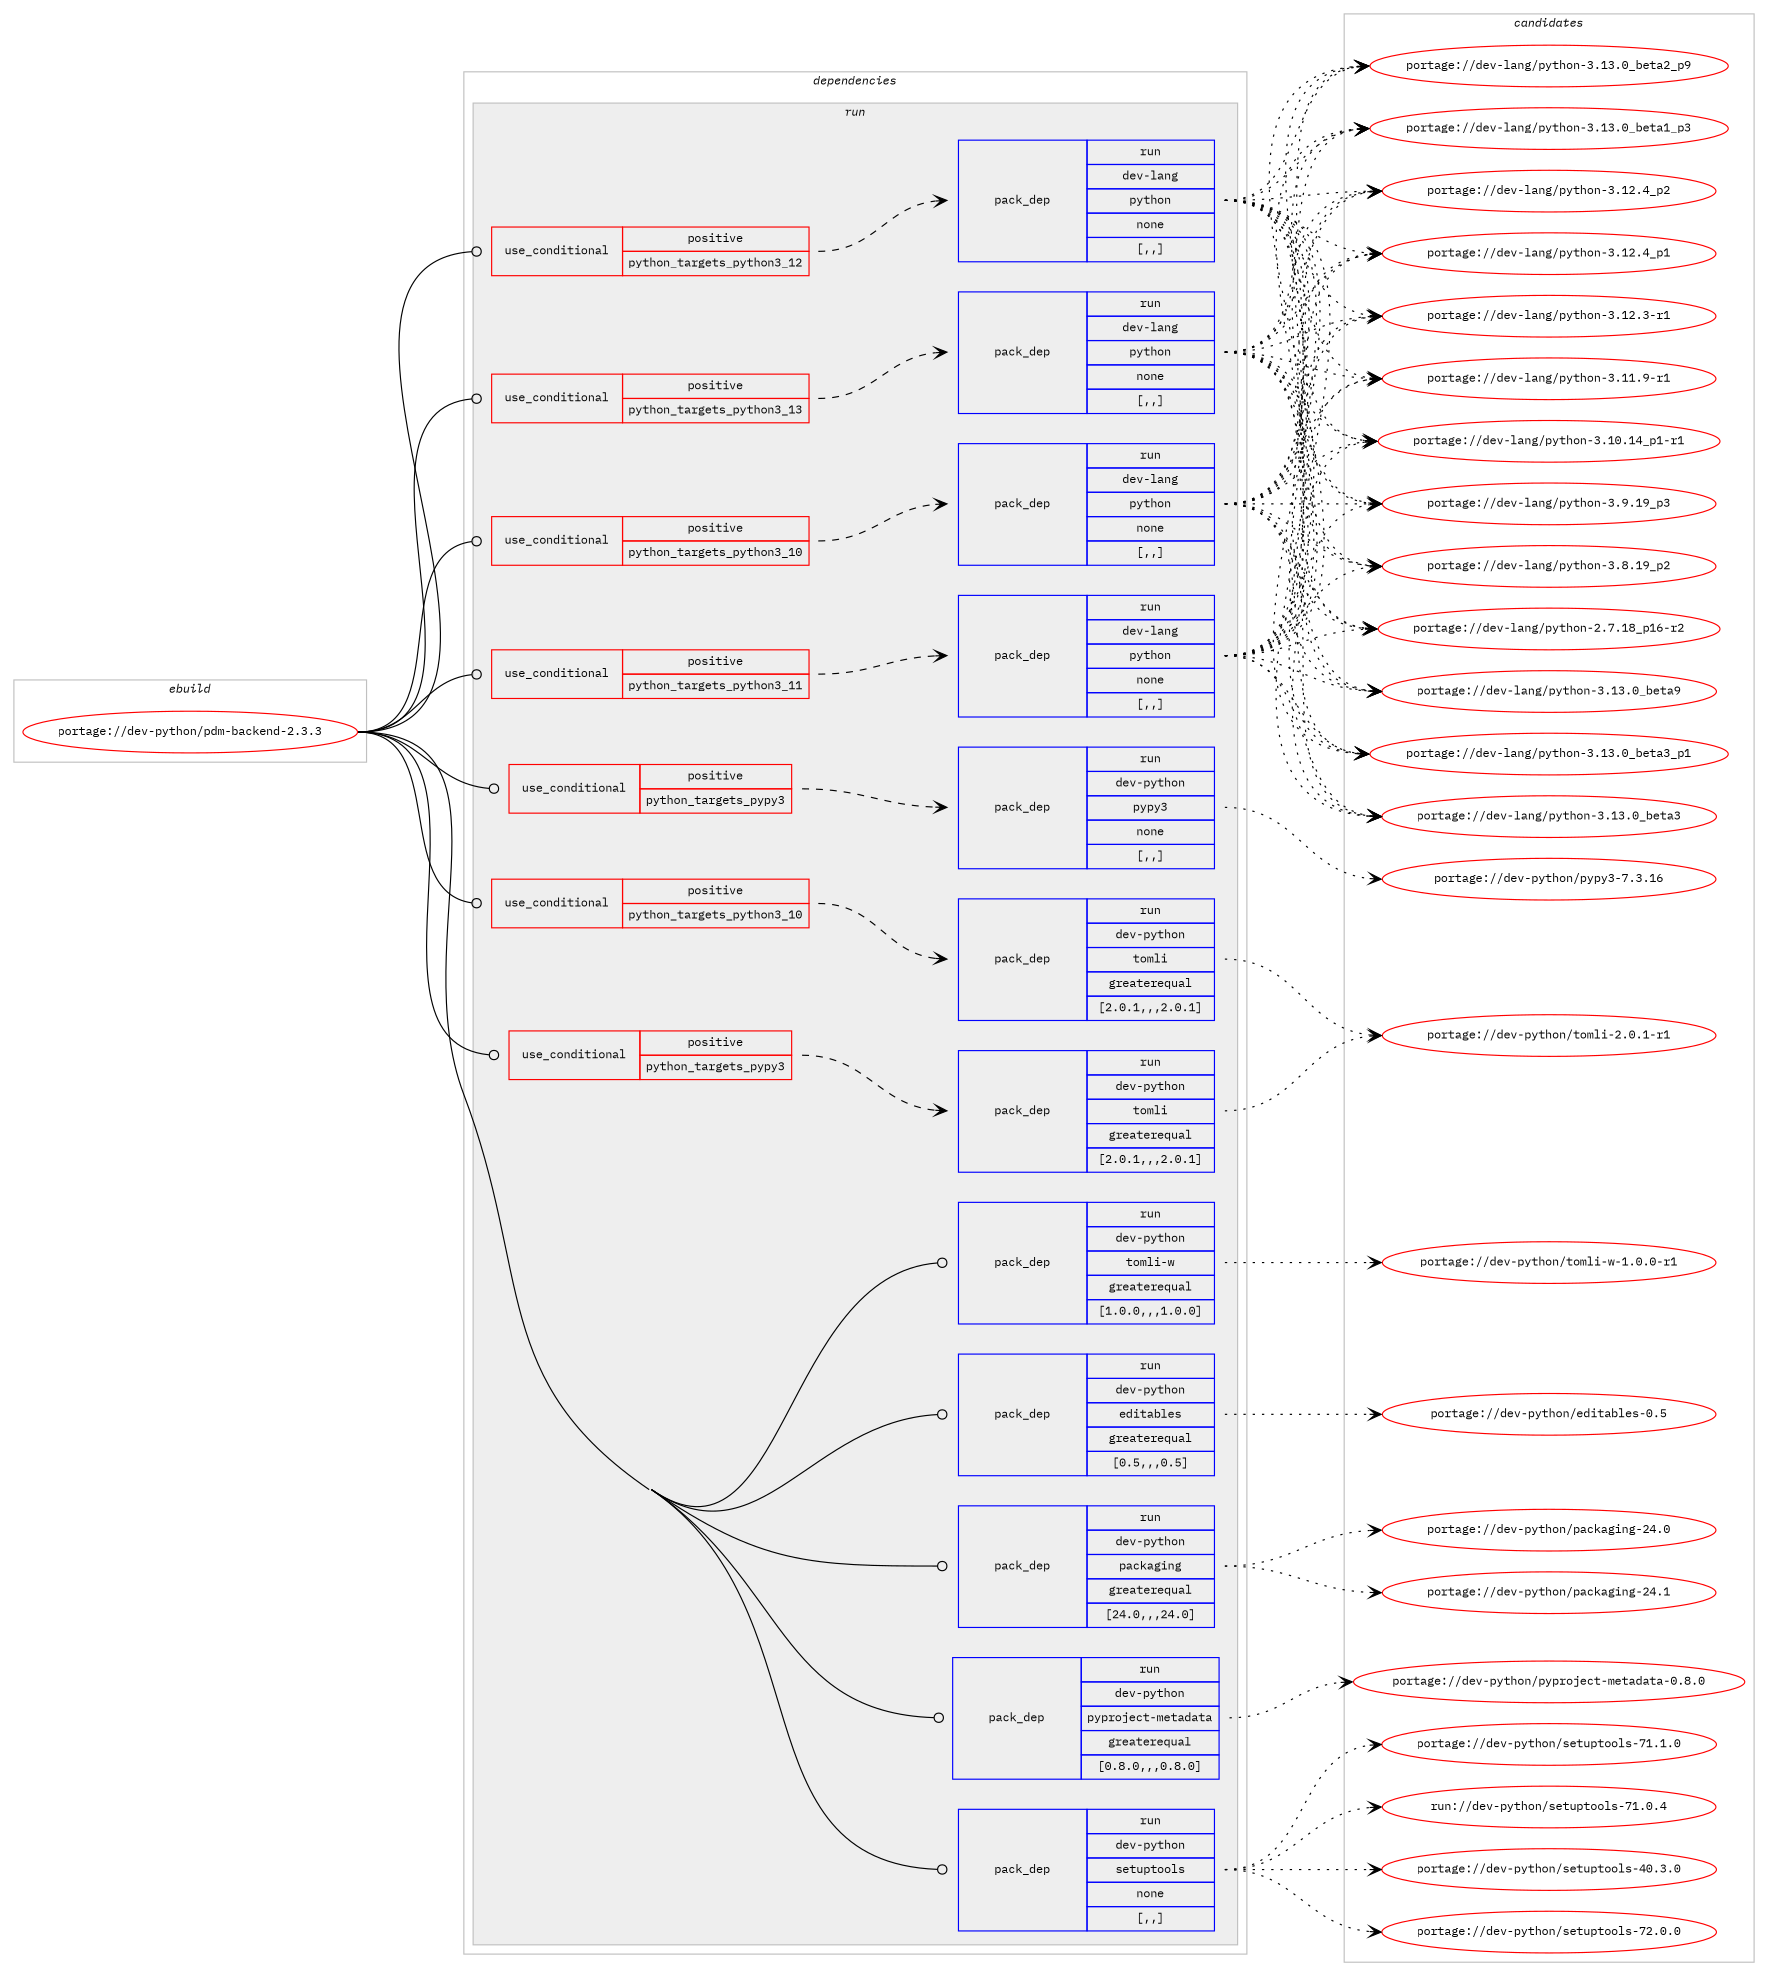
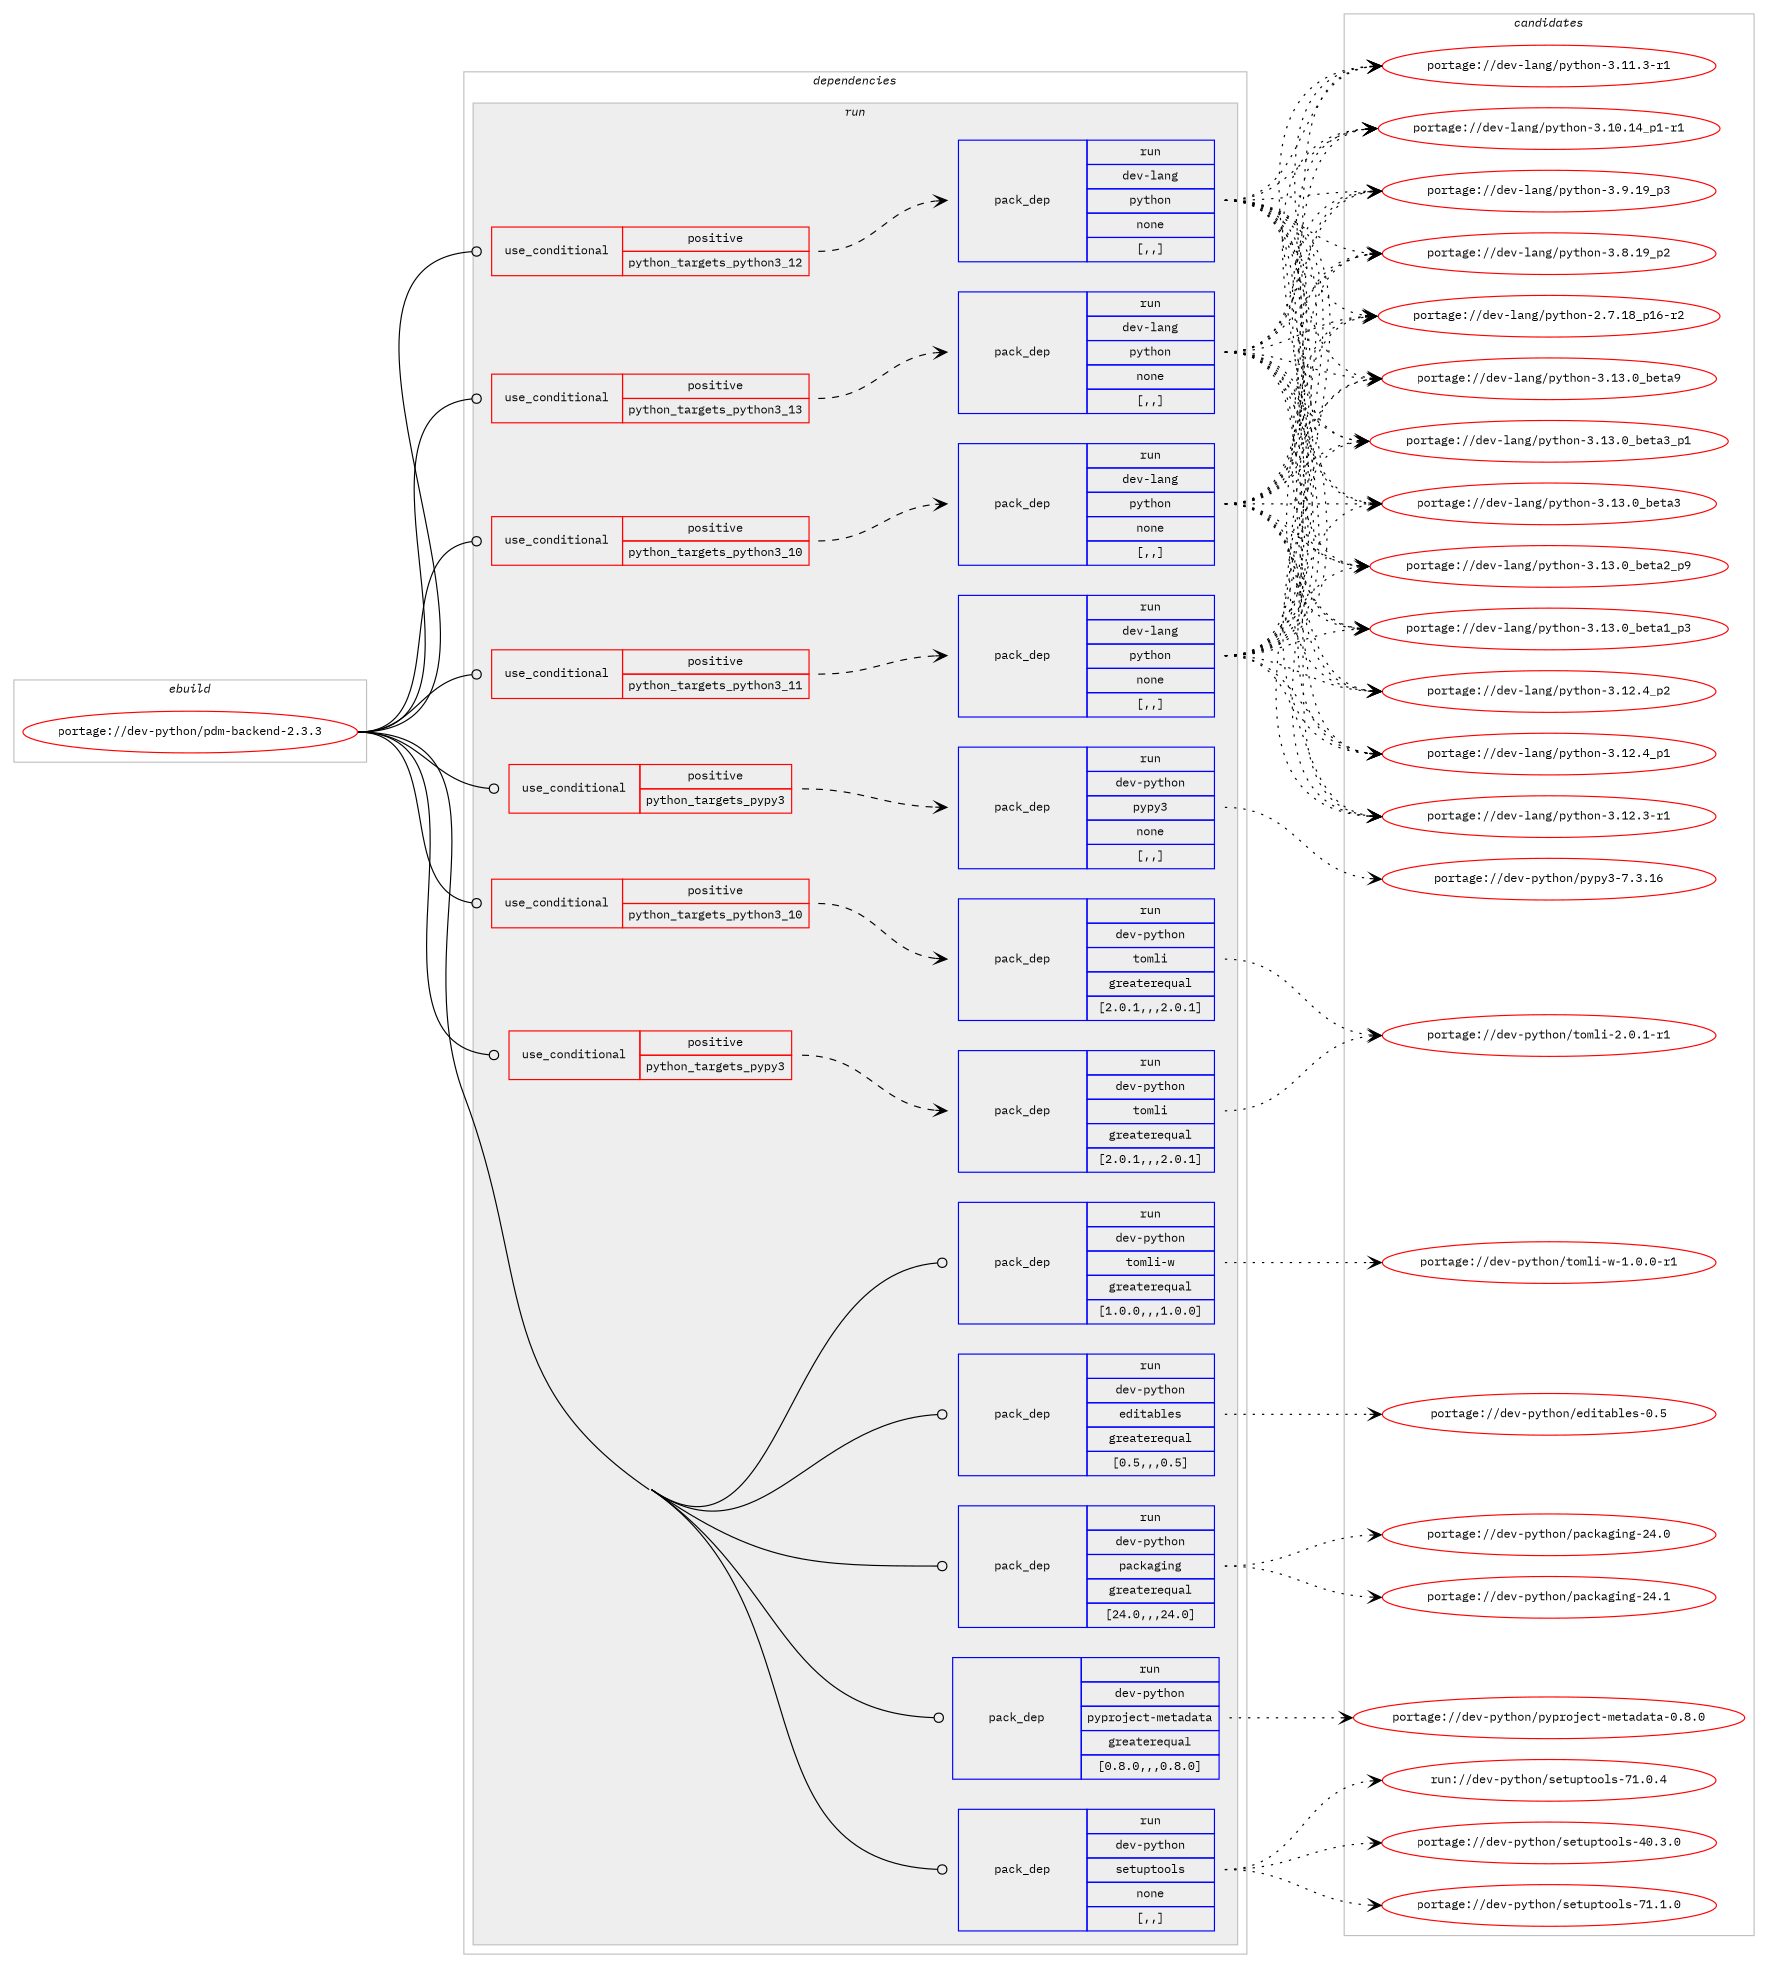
(1549, 379) -> (1549, 66)
(1549, 1932) -> none
